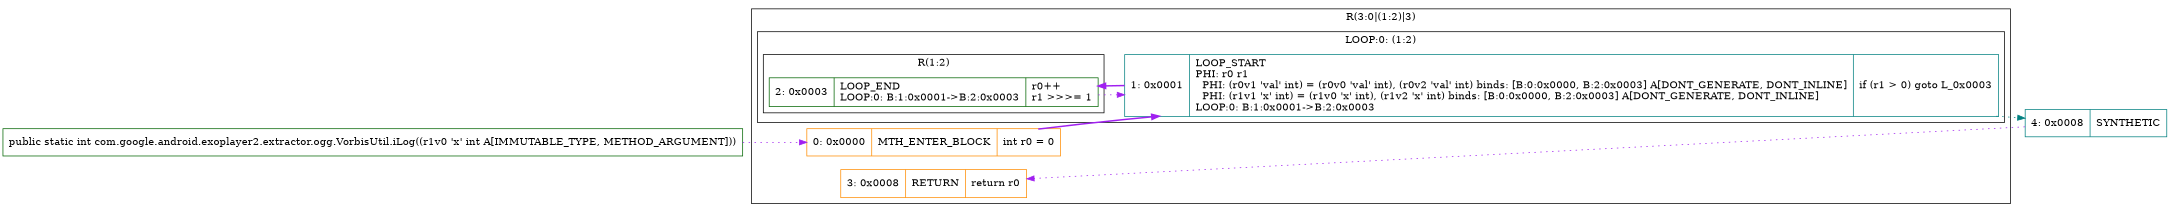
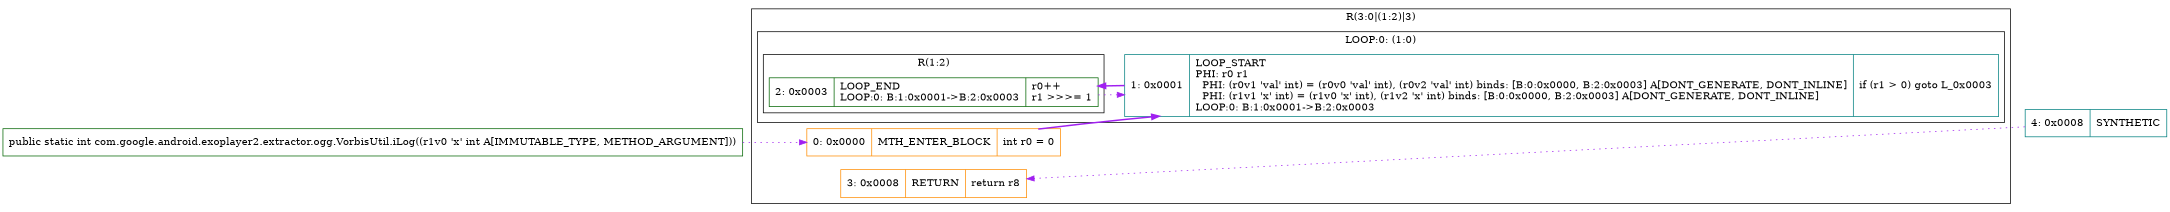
(1381, 40) -> (1381, 40)
(2007, 117) -> none
(996, 183) -> (996, 183)
